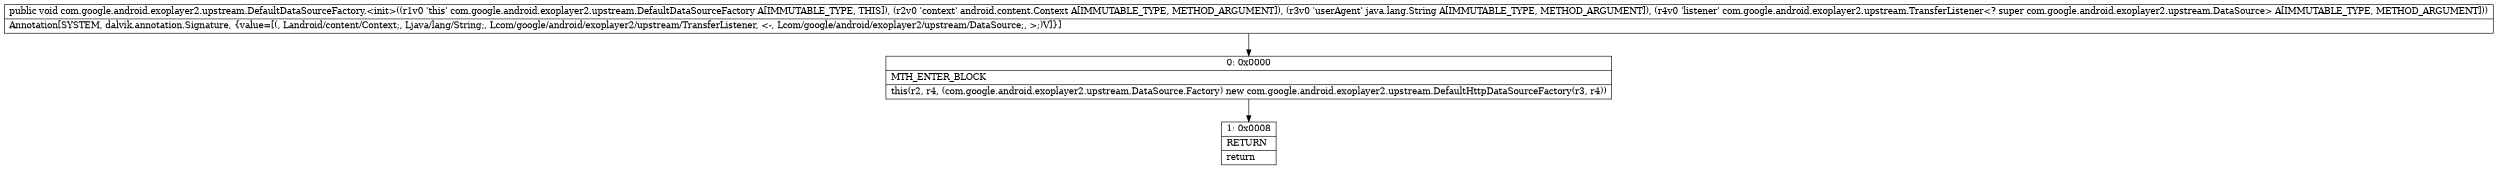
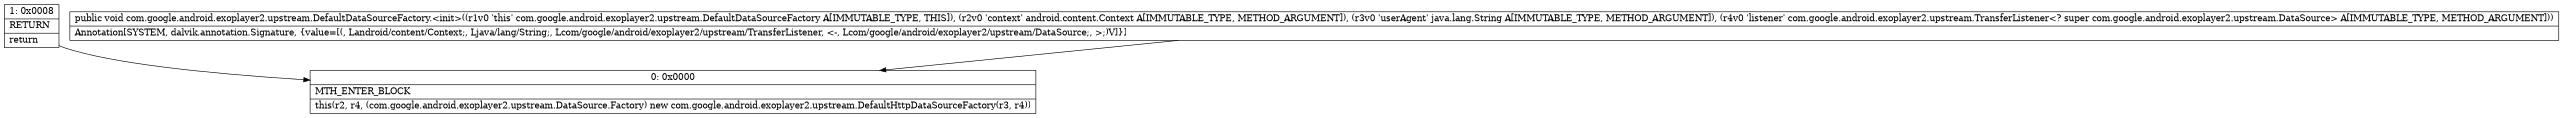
(1249, 107) -> (180, 69)
